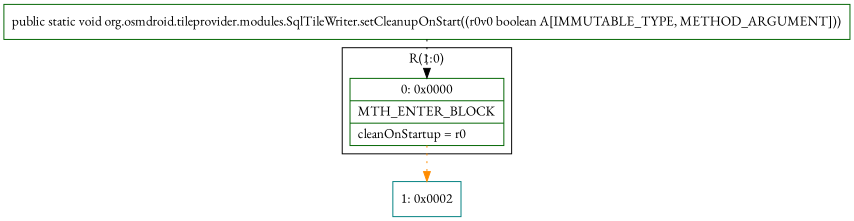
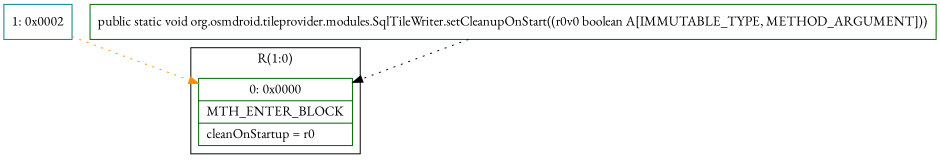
(427, 160) -> (131, 59)
